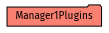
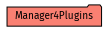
(54, 17) -> (54, 17)
